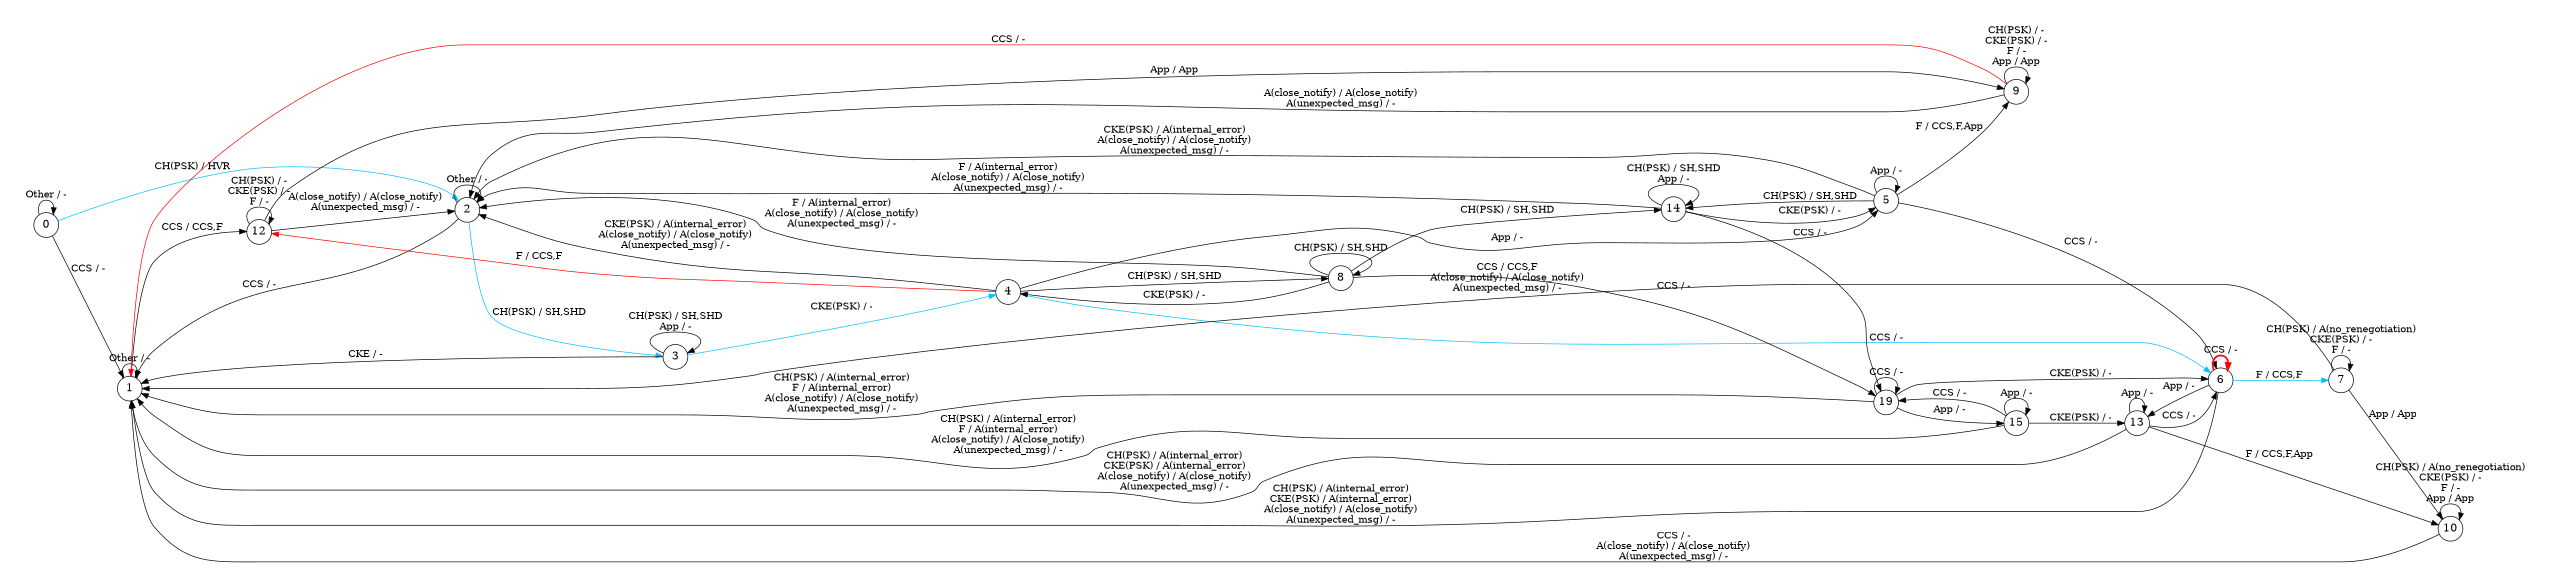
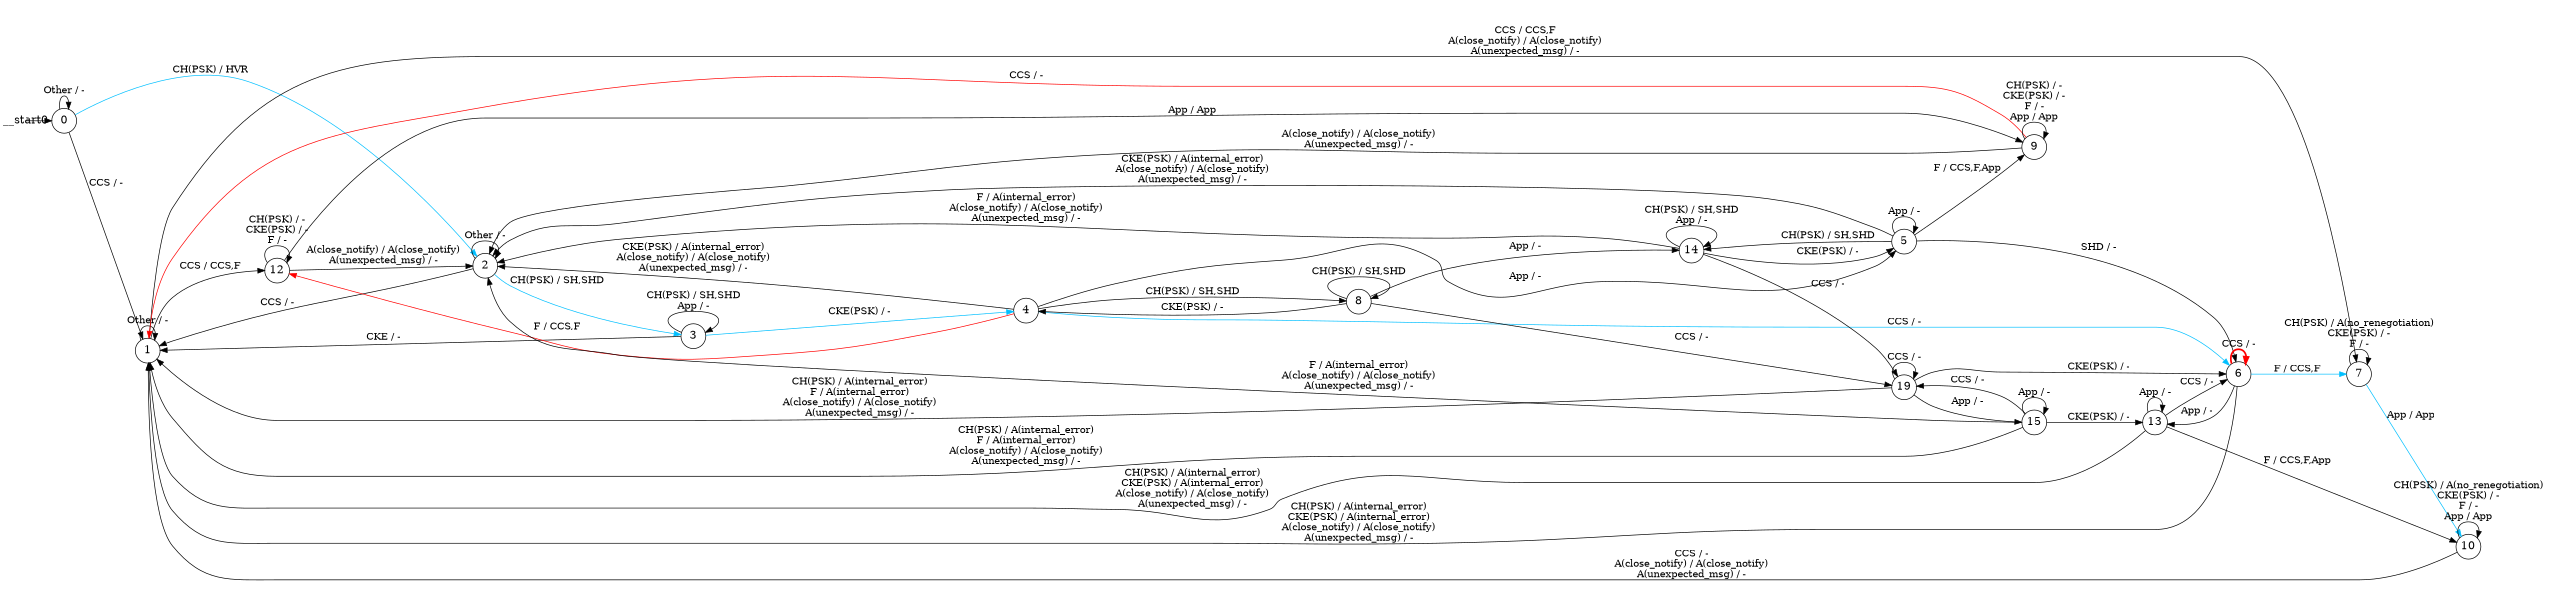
none -> (26, 121)
(1507, 210) -> (1525, 246)
(2081, 242) -> (2099, 247)
(904, 254) -> (1241, 390)
(1257, 318) -> (1277, 57)
(2394, 452) -> (2412, 457)
